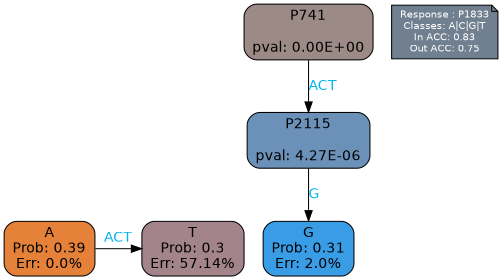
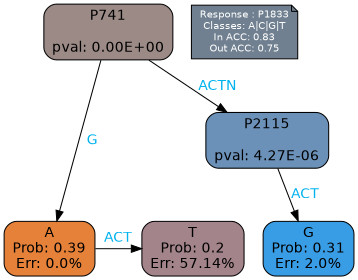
(323, 86) -> (218, 86)
none -> (80, 136)
(314, 195) -> (305, 195)
(193, 249) -> (193, 249)
